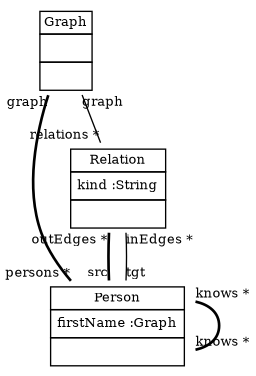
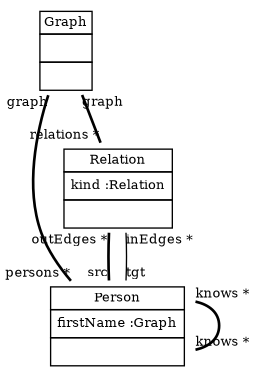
(91, 119) -> (91, 119)
(118, 185) -> (118, 185)
